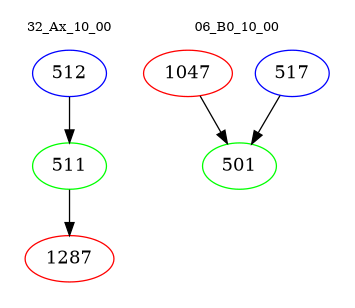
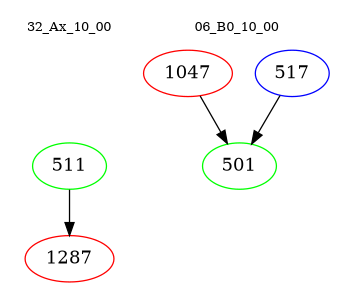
(70, 73) -> none
